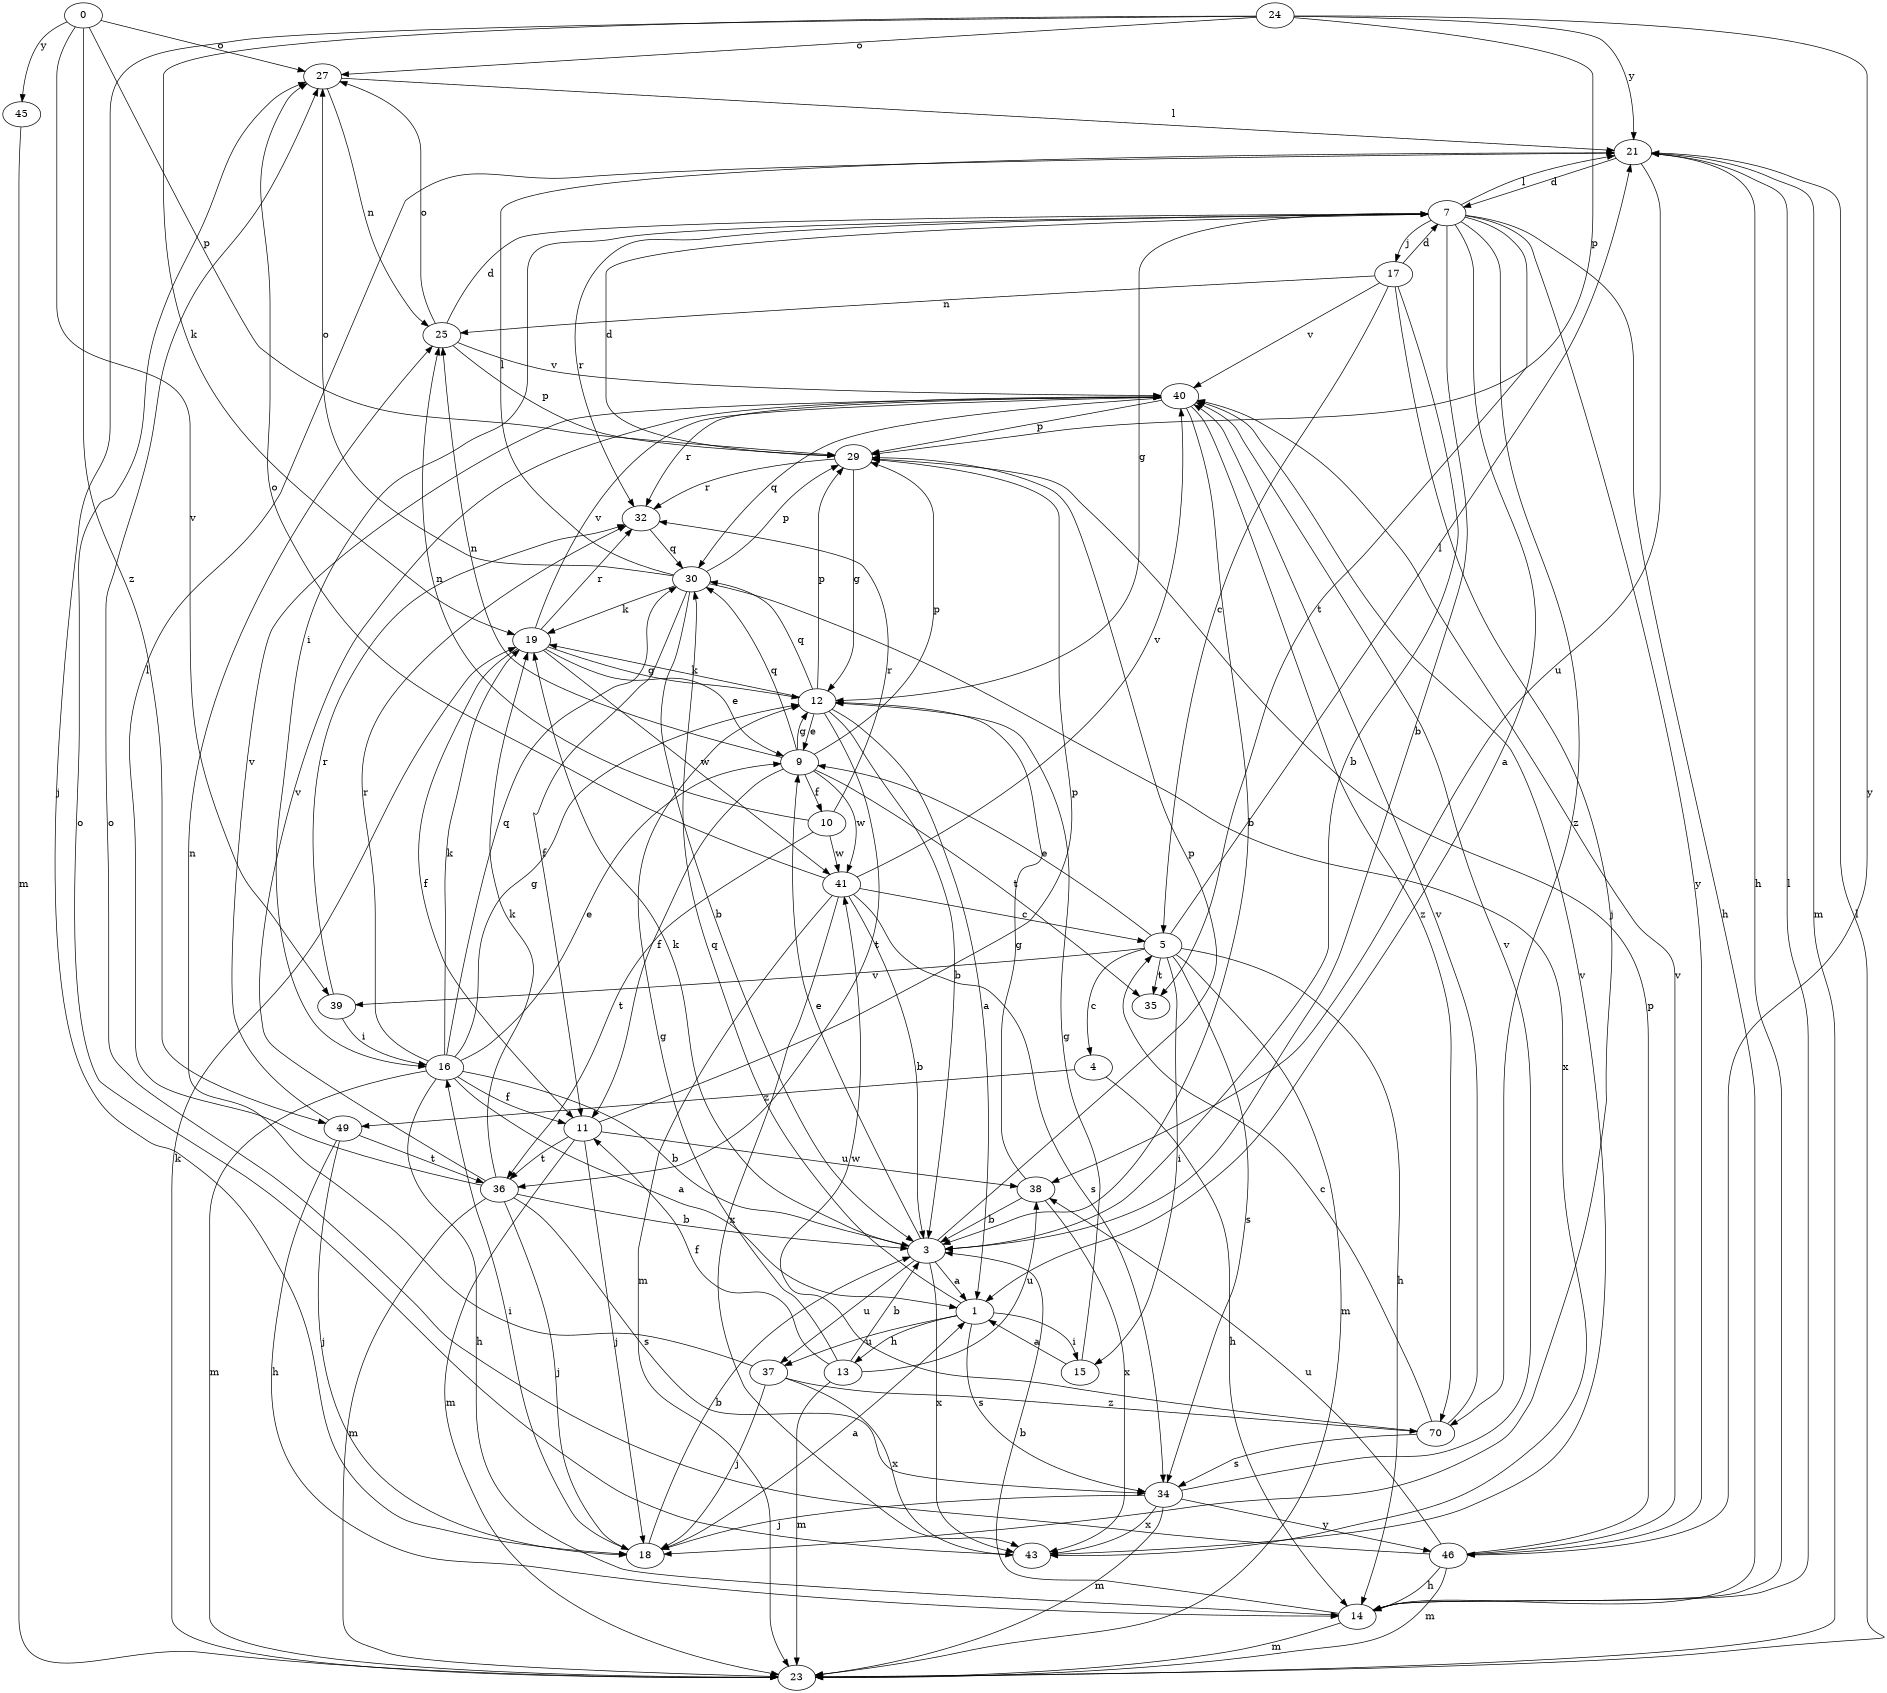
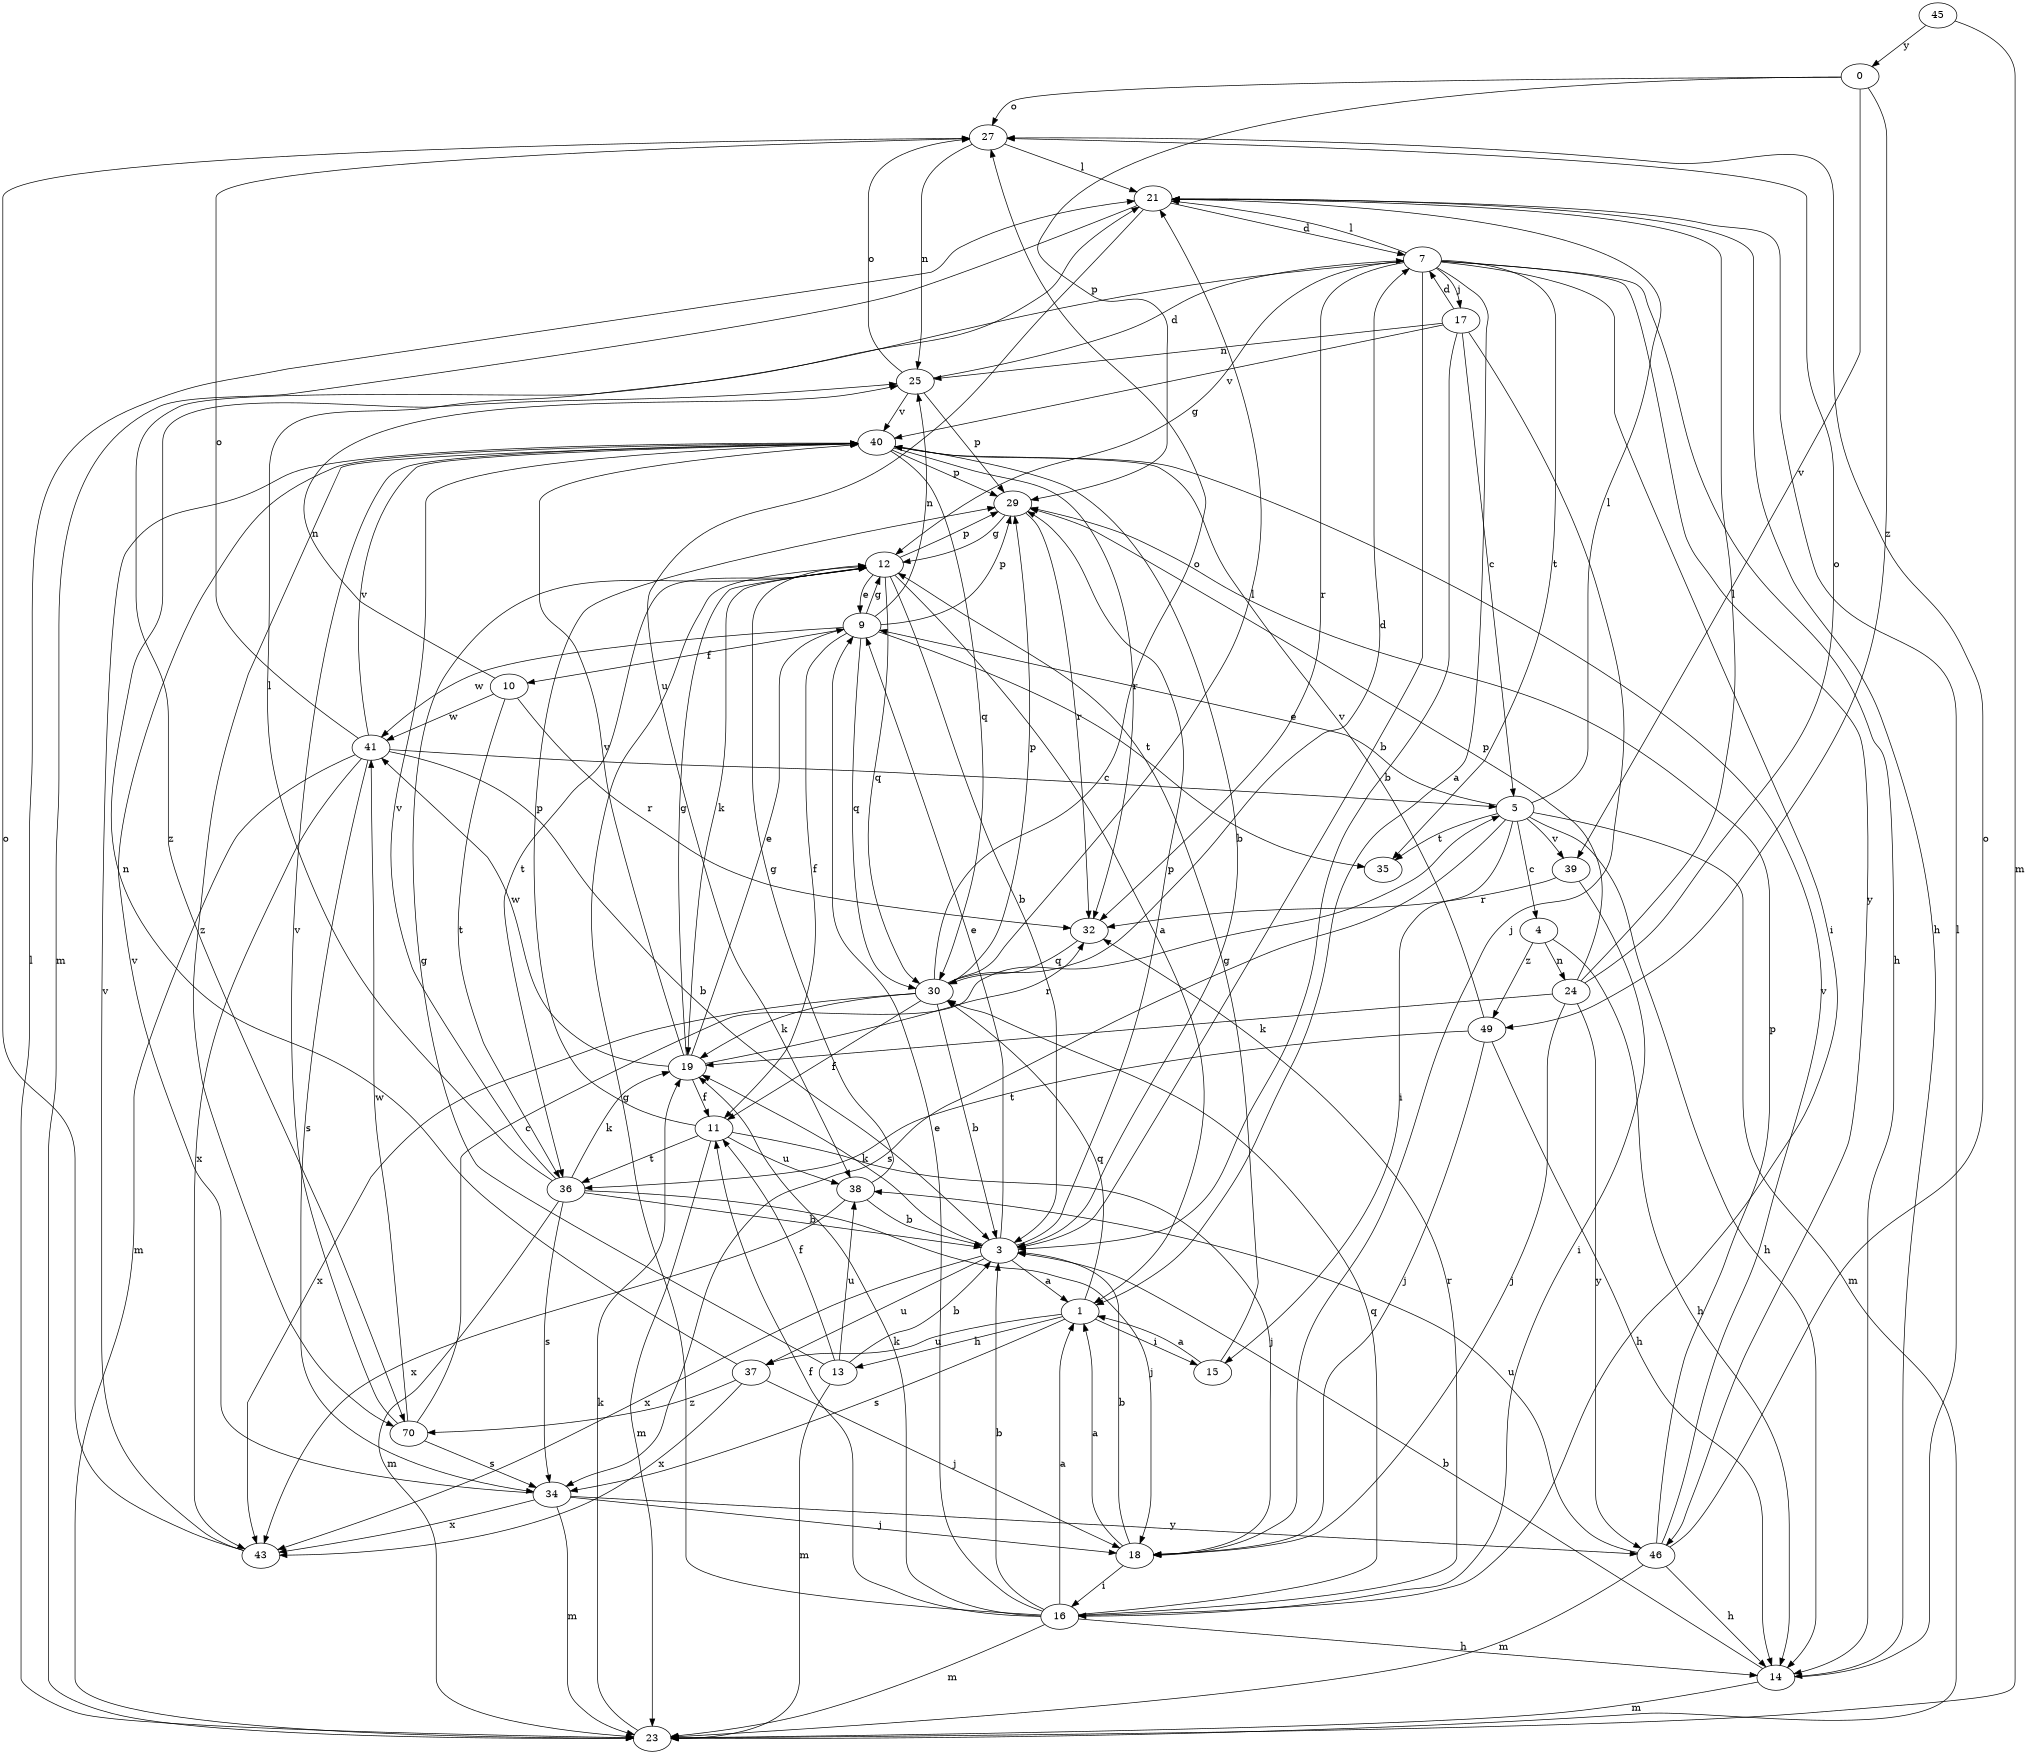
(34, 51) -> (1902, 44)
(1632, 76) -> (1733, 595)
(827, 237) -> (1314, 740)
none -> (1553, 958)
